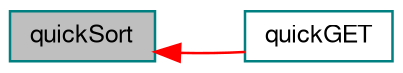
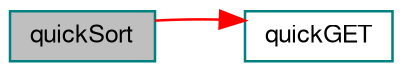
(213, 53) -> (187, 19)
